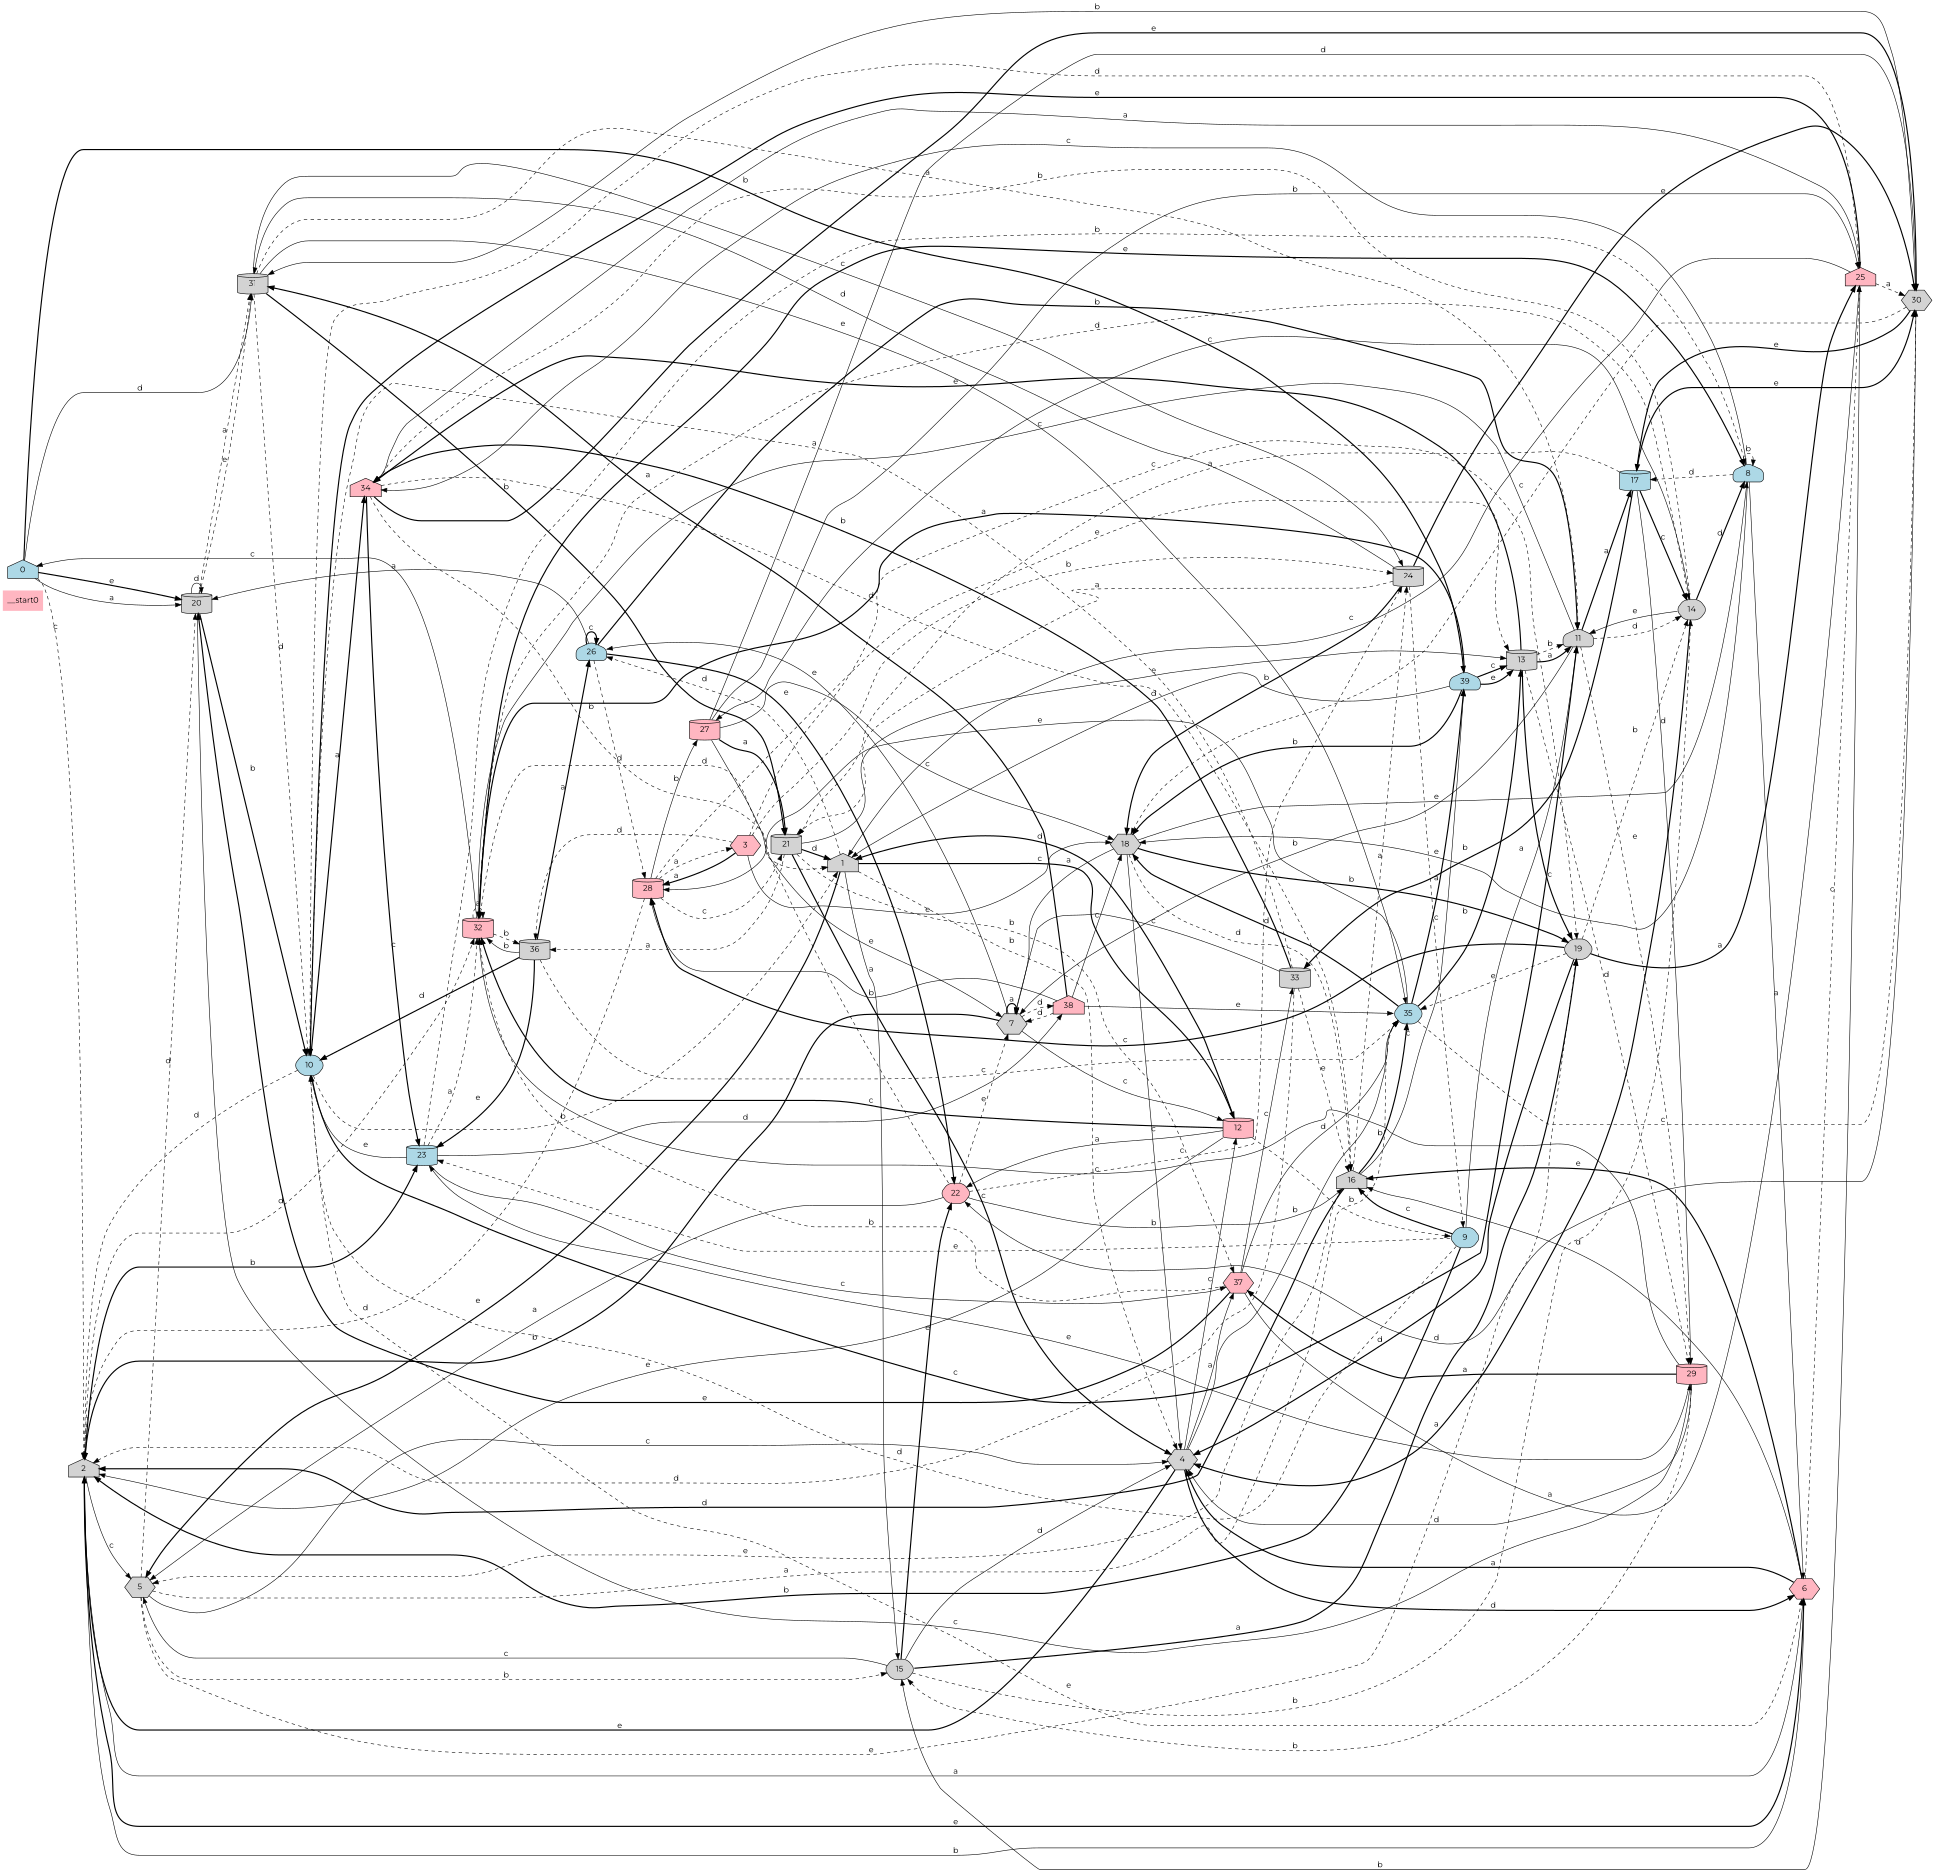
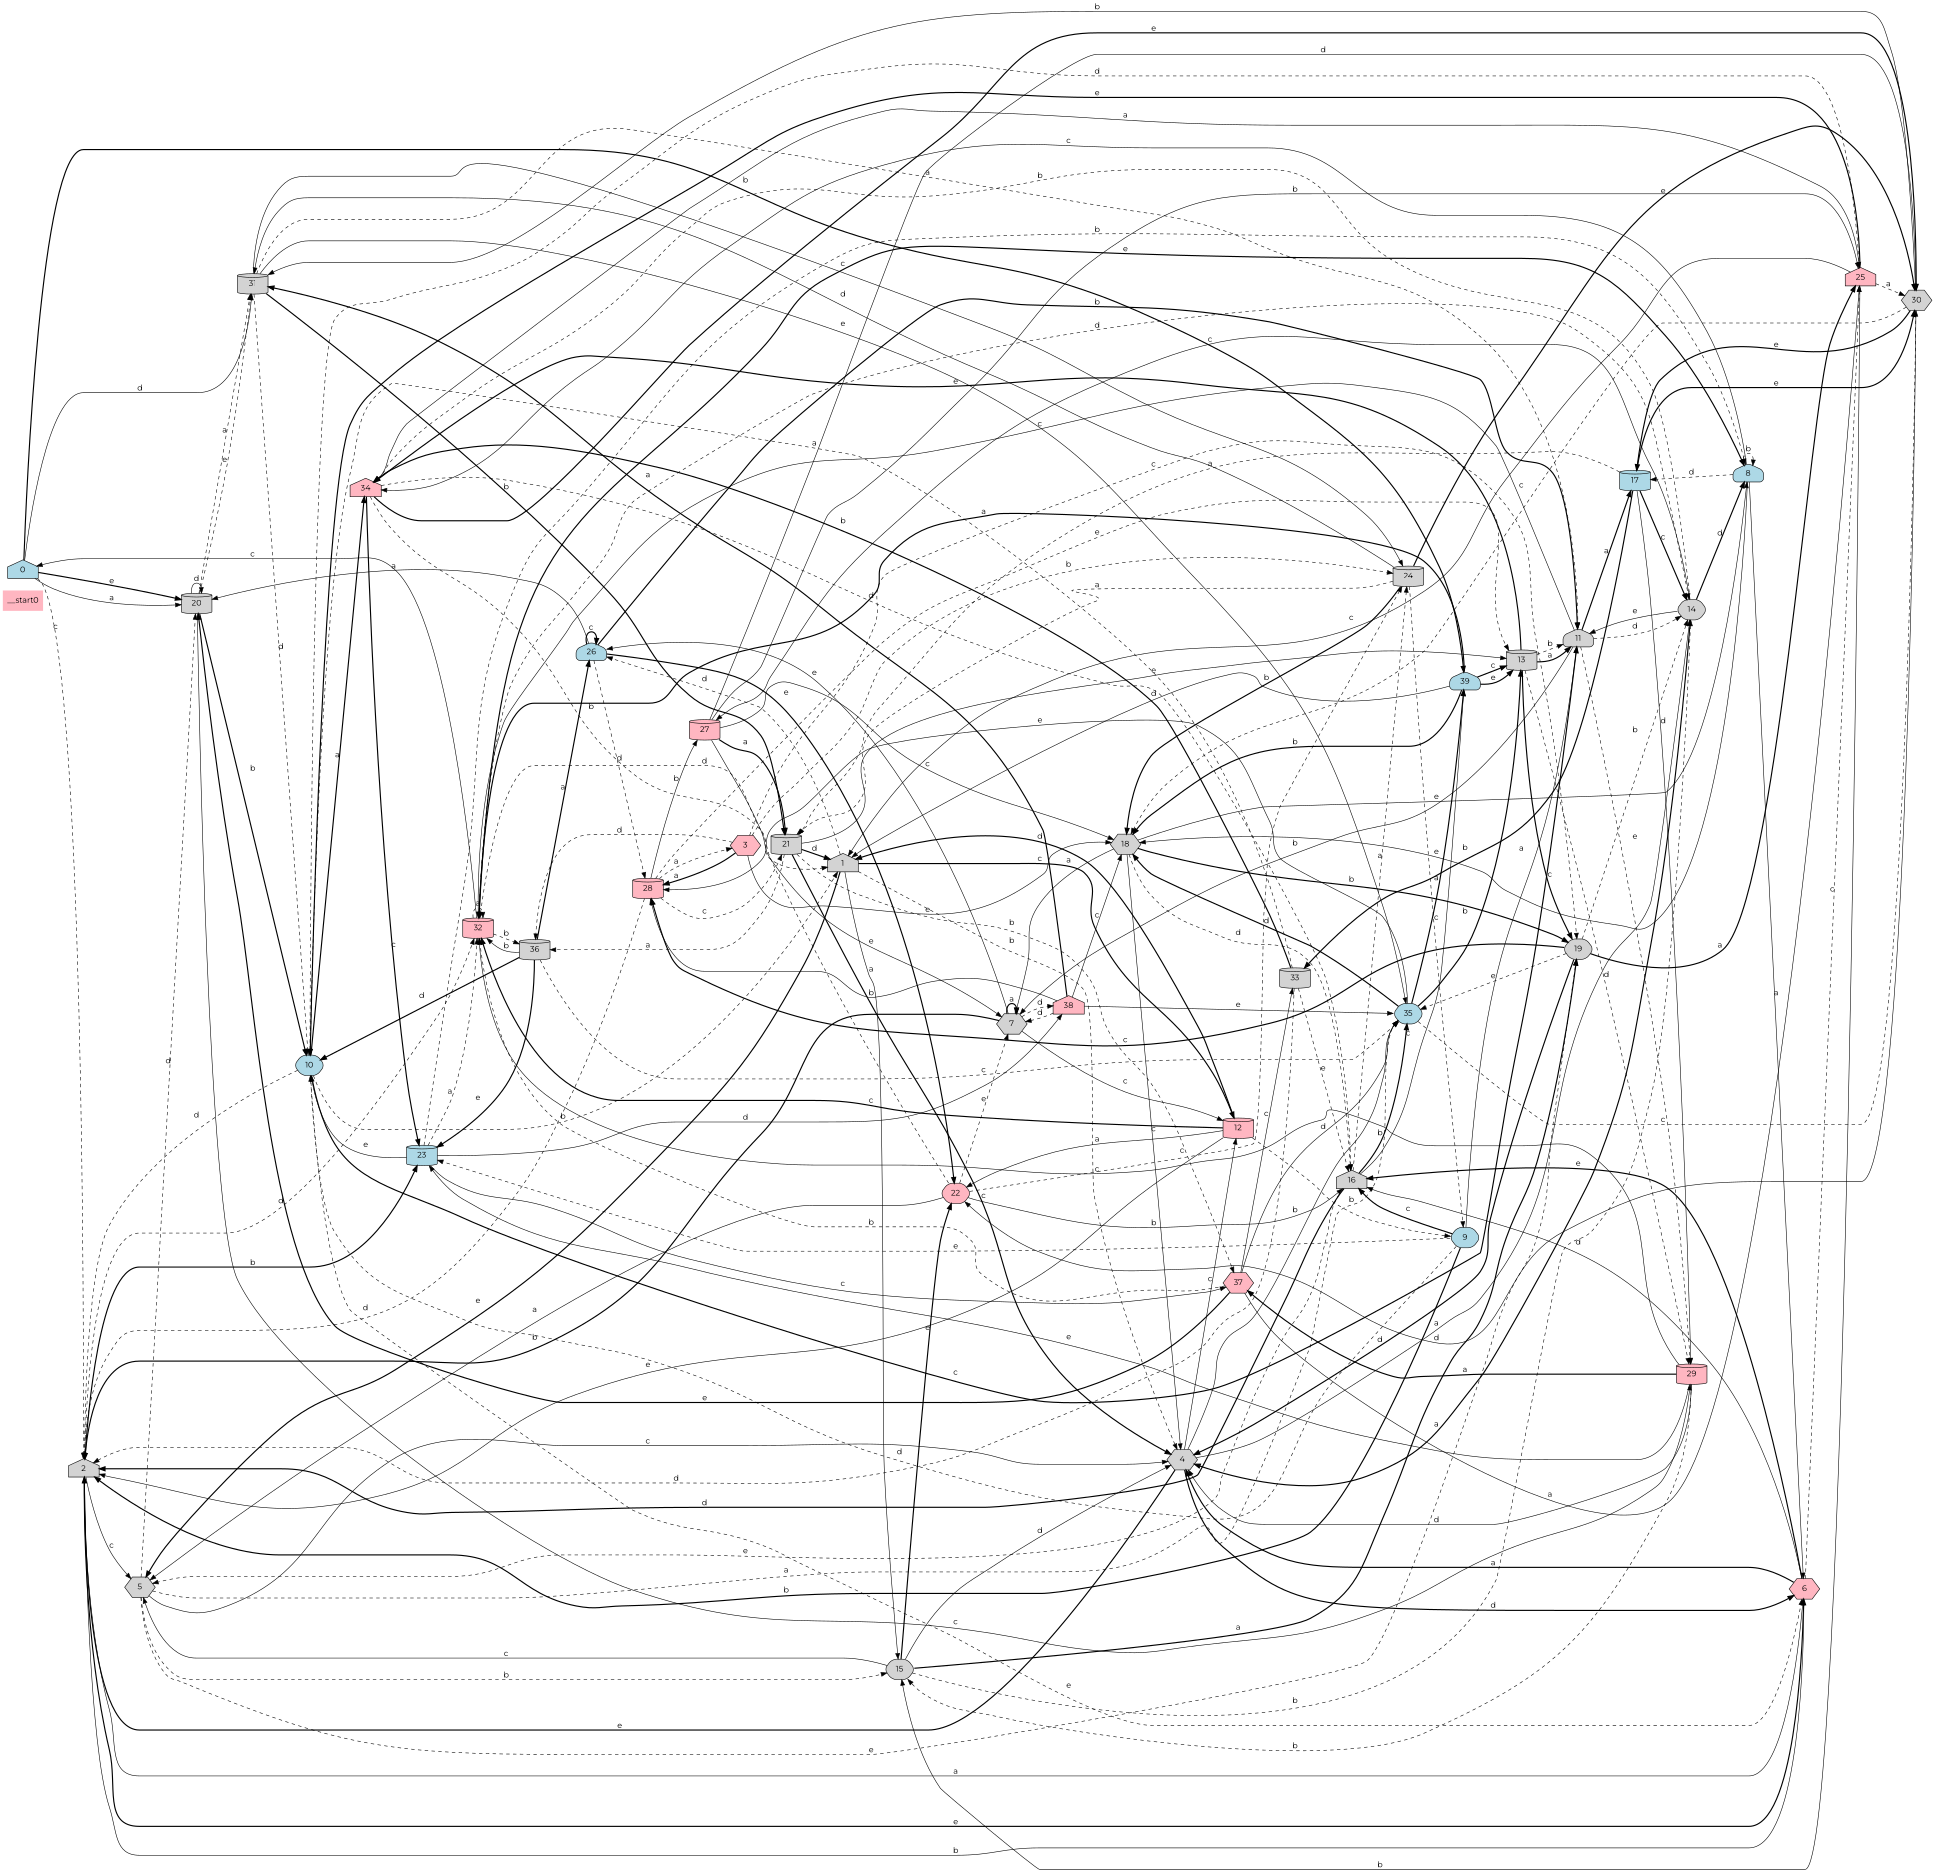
(1120, 918) -> none
(1211, 1375) -> (1544, 1173)
